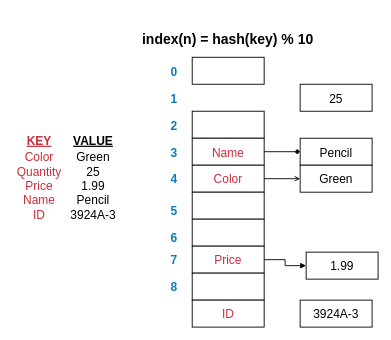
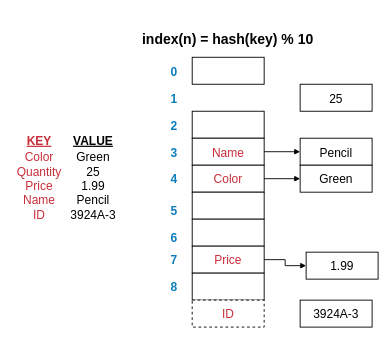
(293, 152) -> (293, 152)
(295, 179) -> (293, 179)
(228, 314) -> (228, 314)
